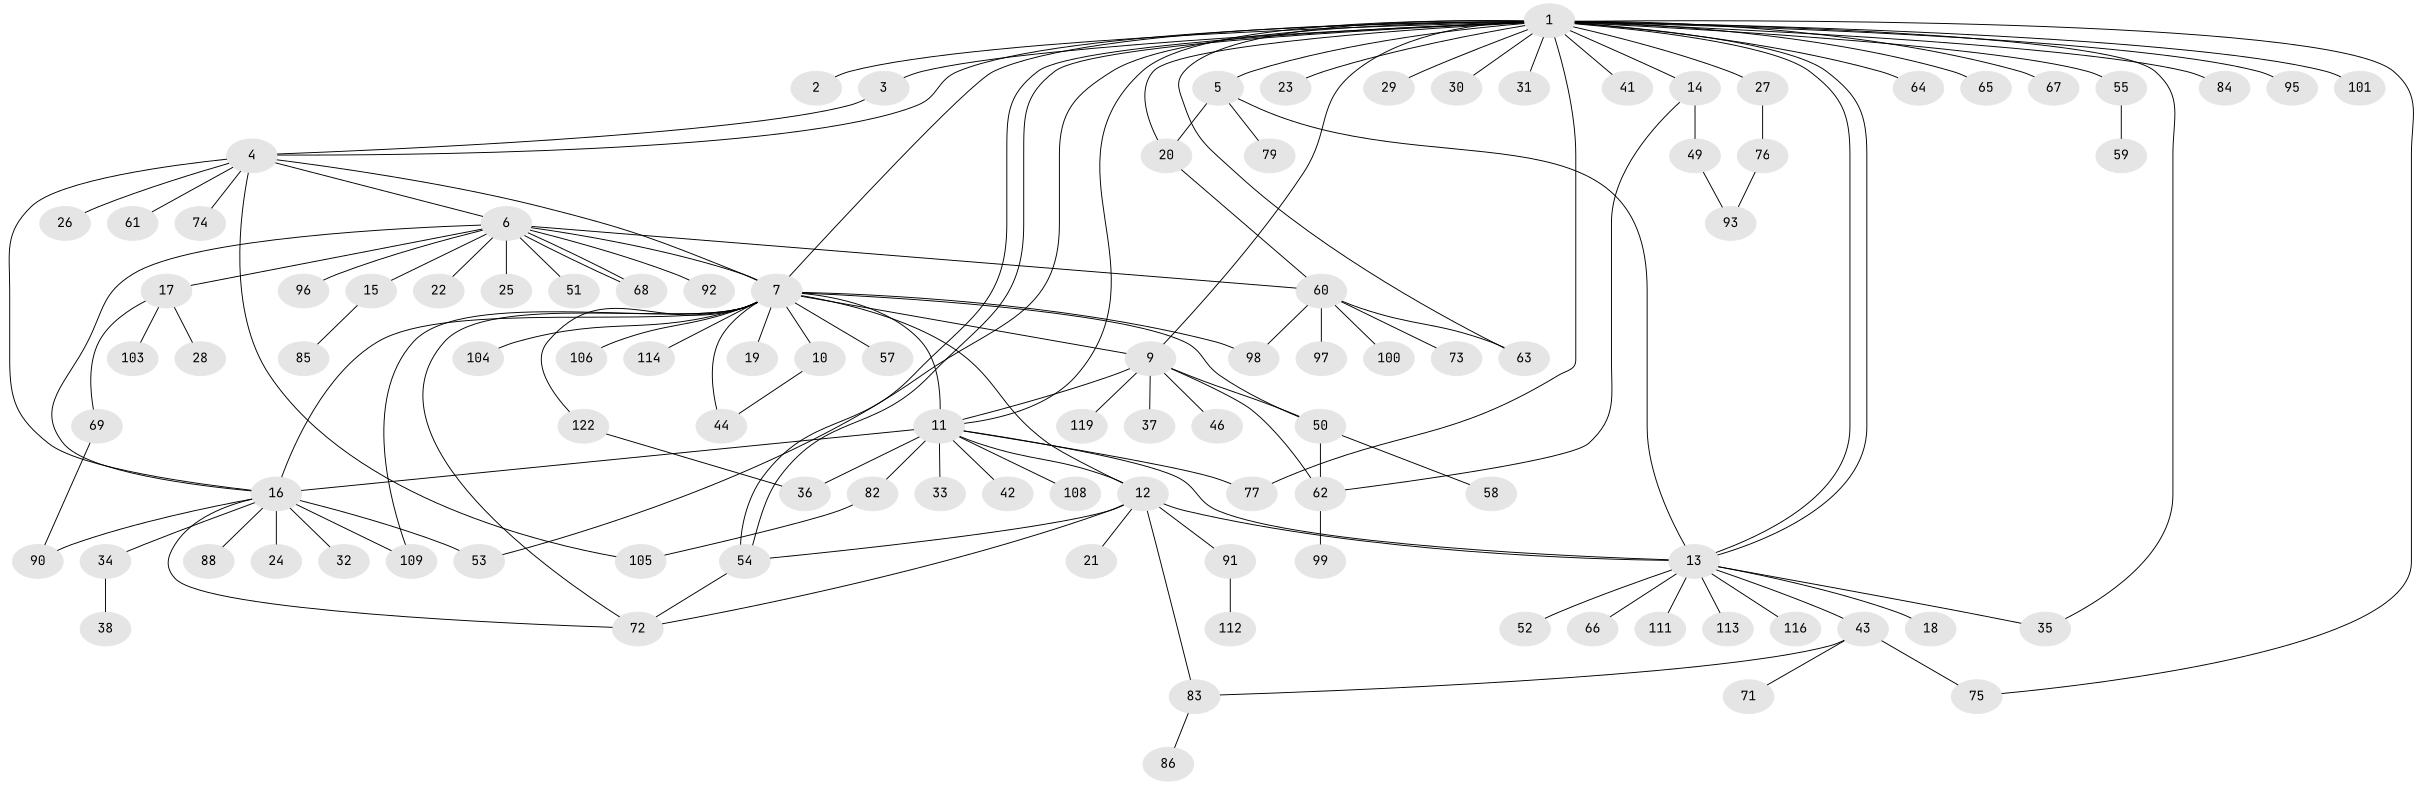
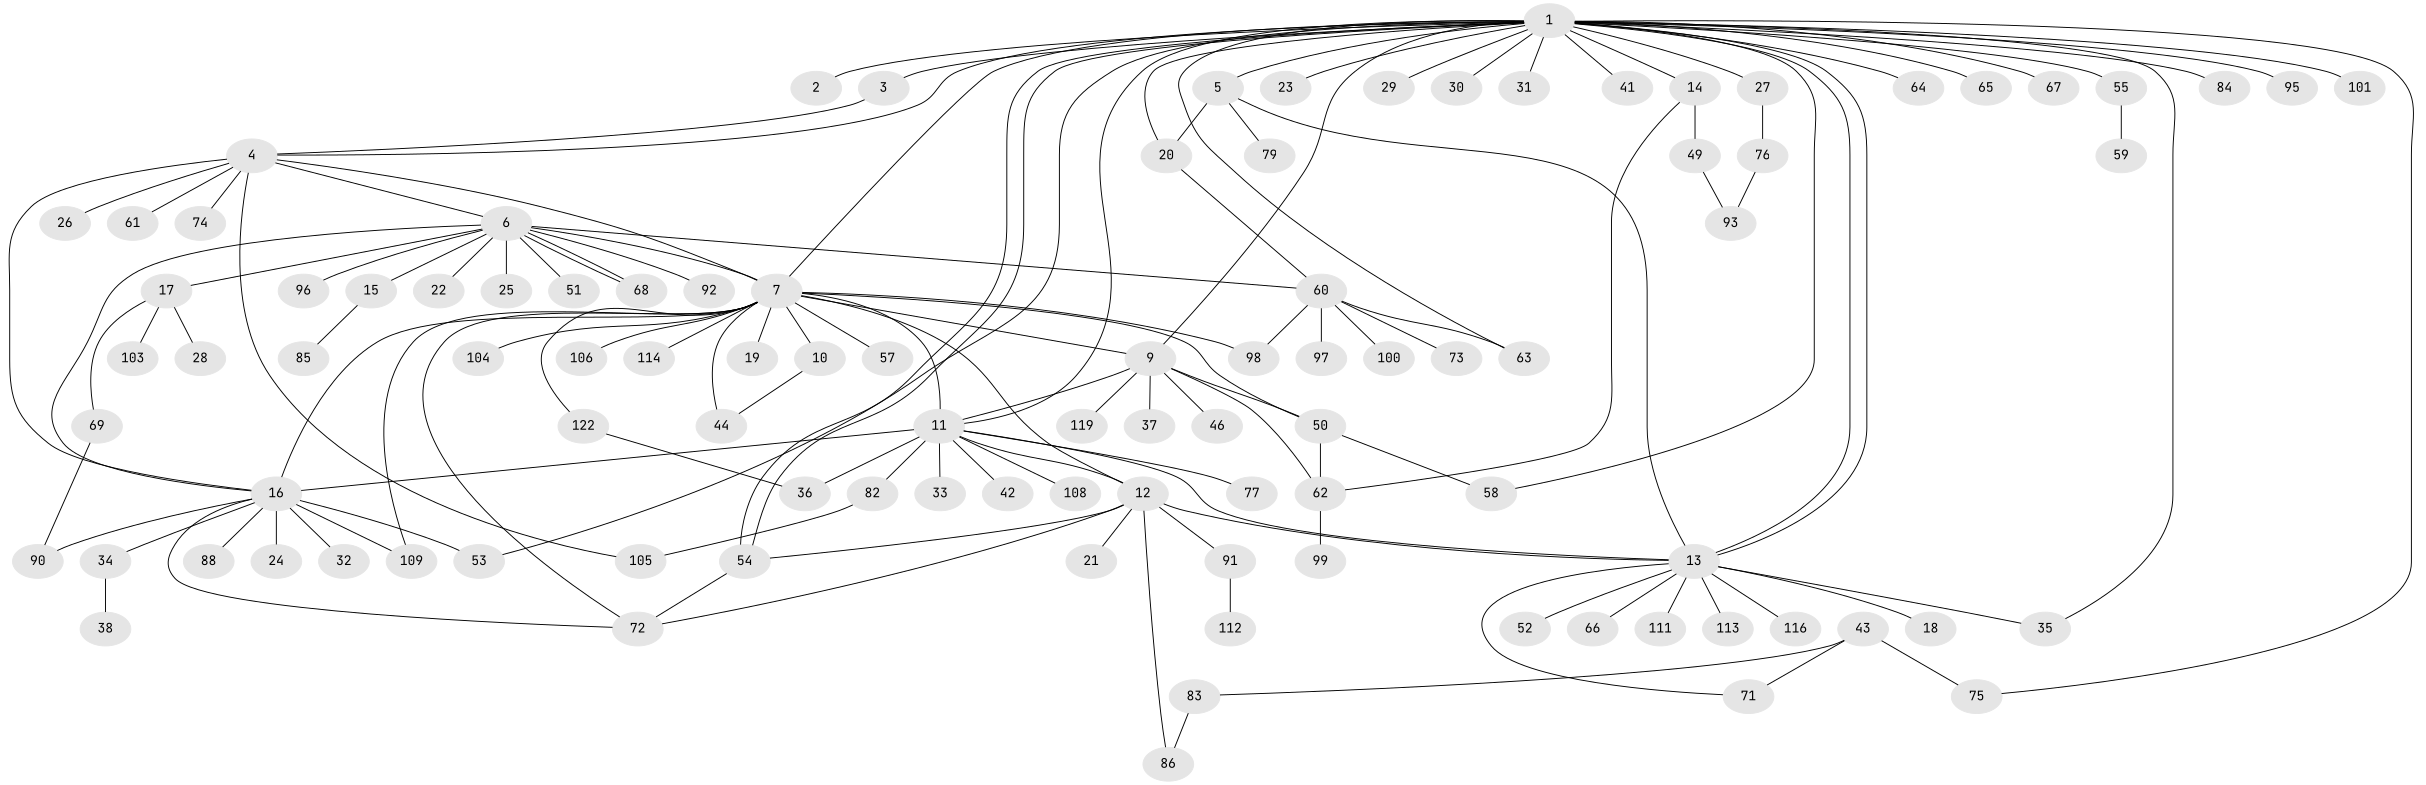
(1575, 363) -> (1814, 266)
(1780, 593) -> (1496, 649)
(1169, 595) -> (1153, 629)
